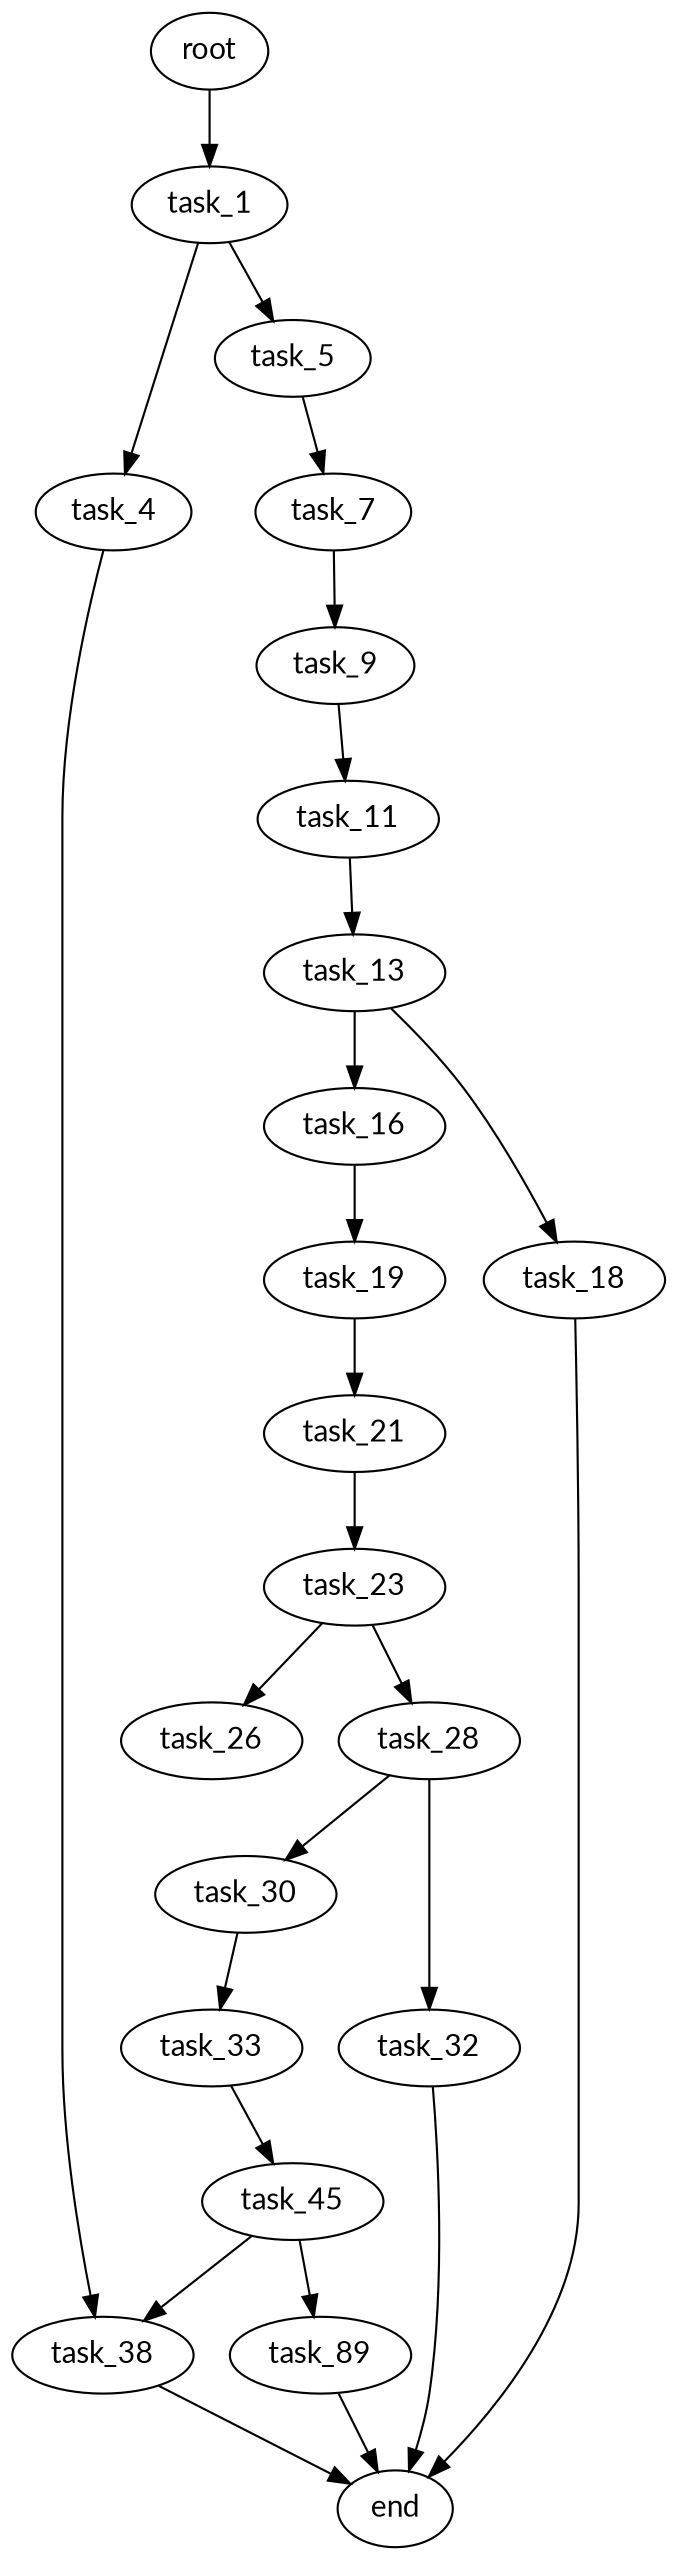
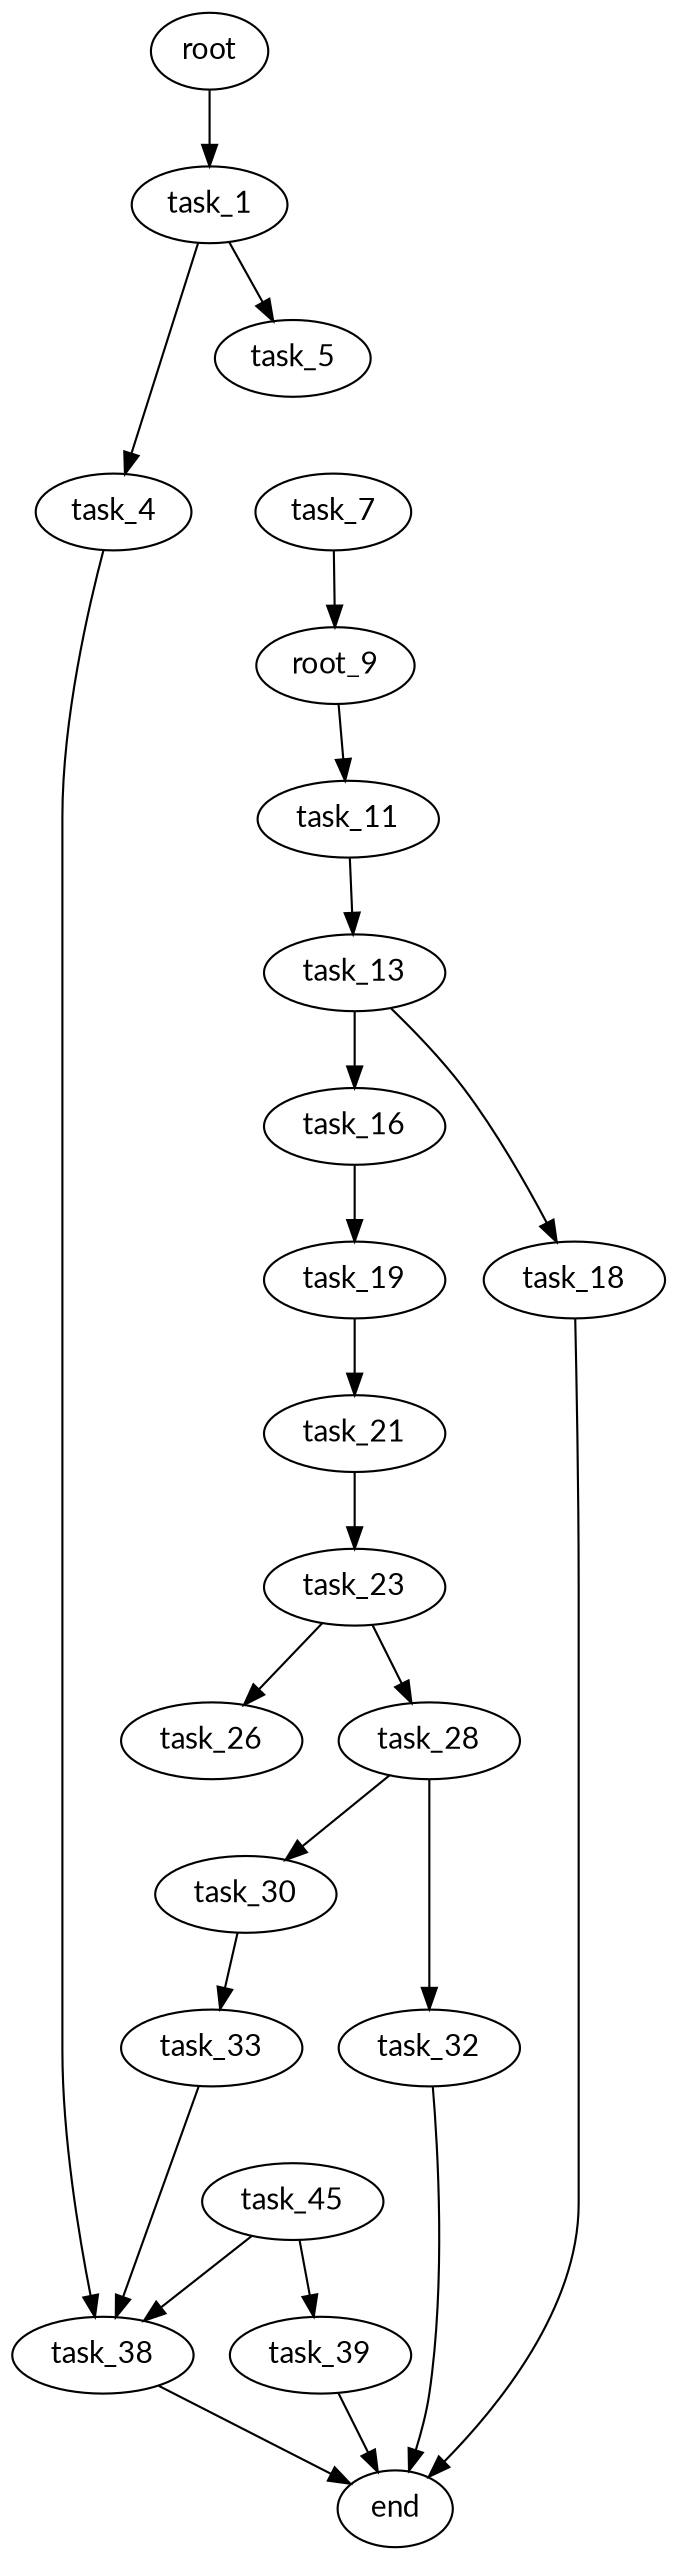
(310, 424) -> none
(335, 666) -> (335, 666)
(247, 2115) -> (161, 2192)
(321, 2355) -> (321, 2355)
